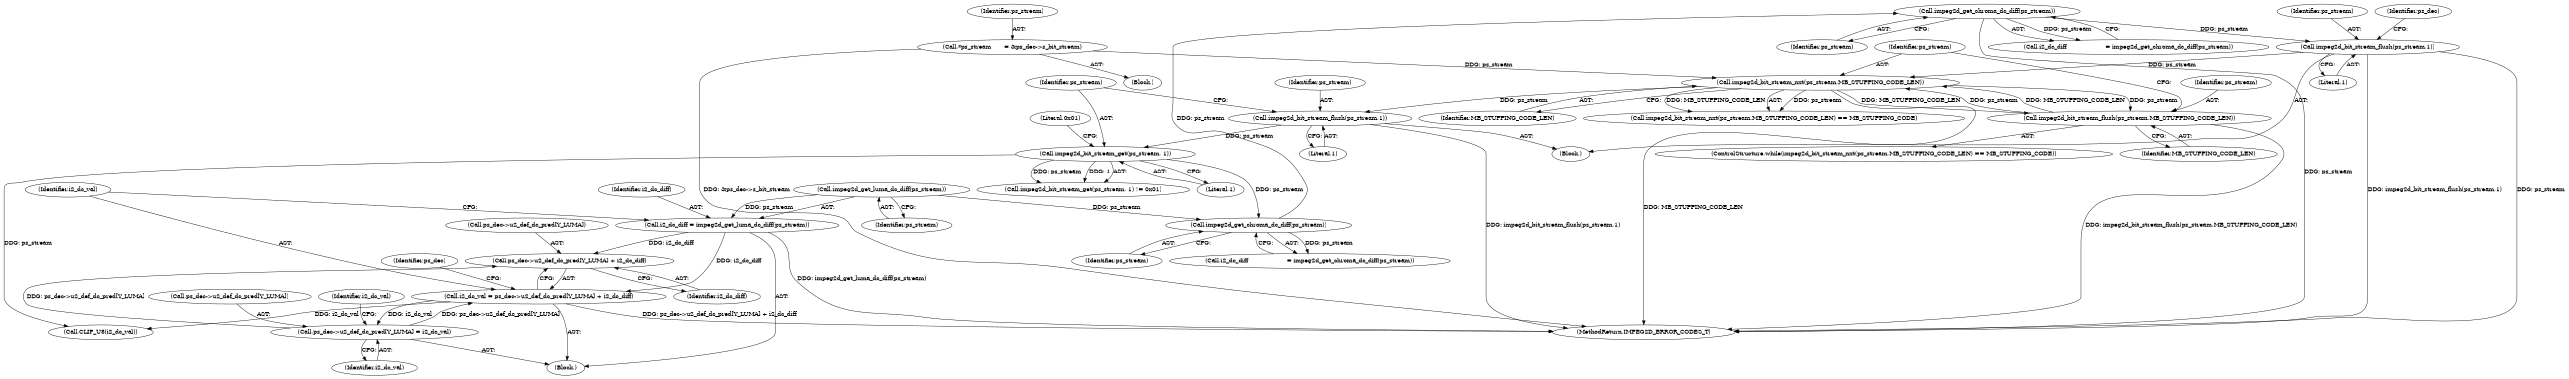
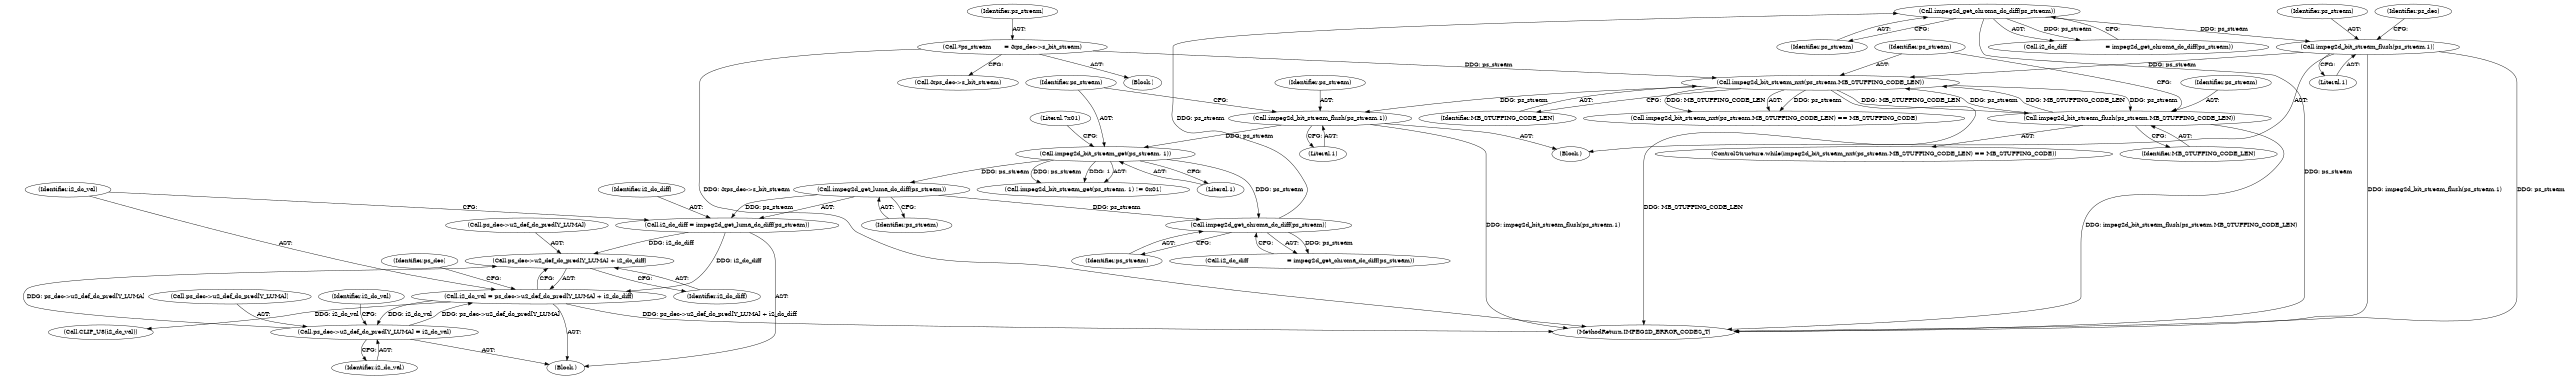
none -> (958, 83)
(1060, 118) -> (1060, 118)
(420, 163) -> (982, 169)
(1138, 326) -> none
